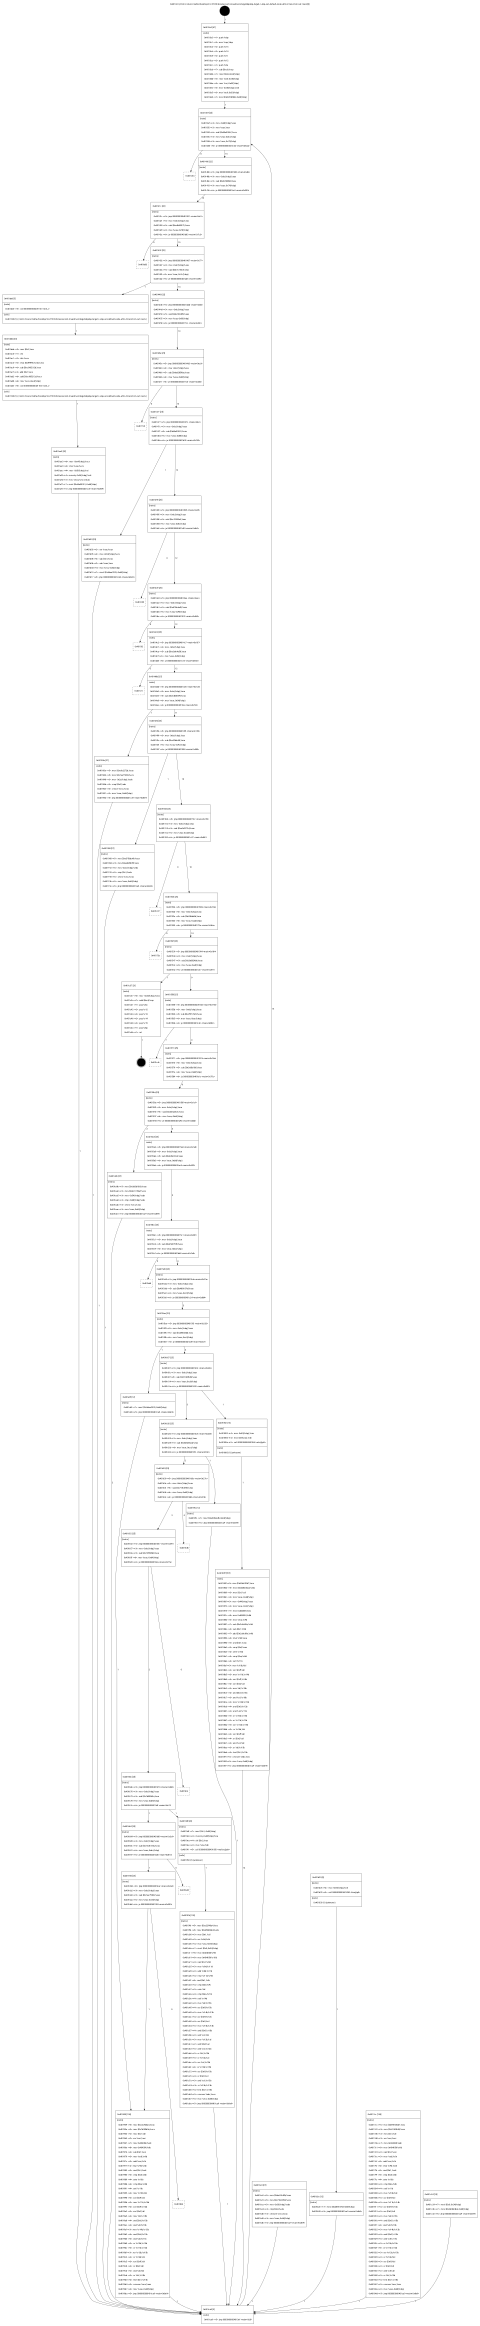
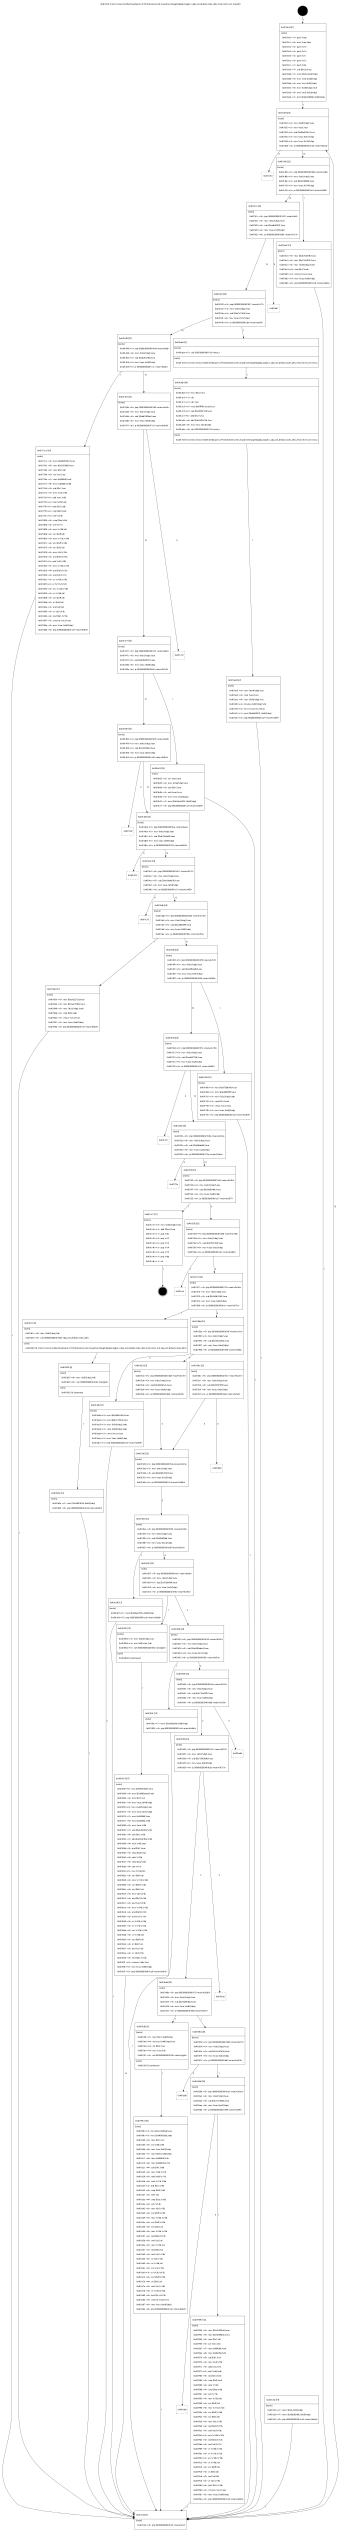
none -> (303, 217)
none -> (100, 407)
(171, 1194) -> (161, 1423)
none -> (105, 1336)
(117, 1761) -> (113, 2071)
